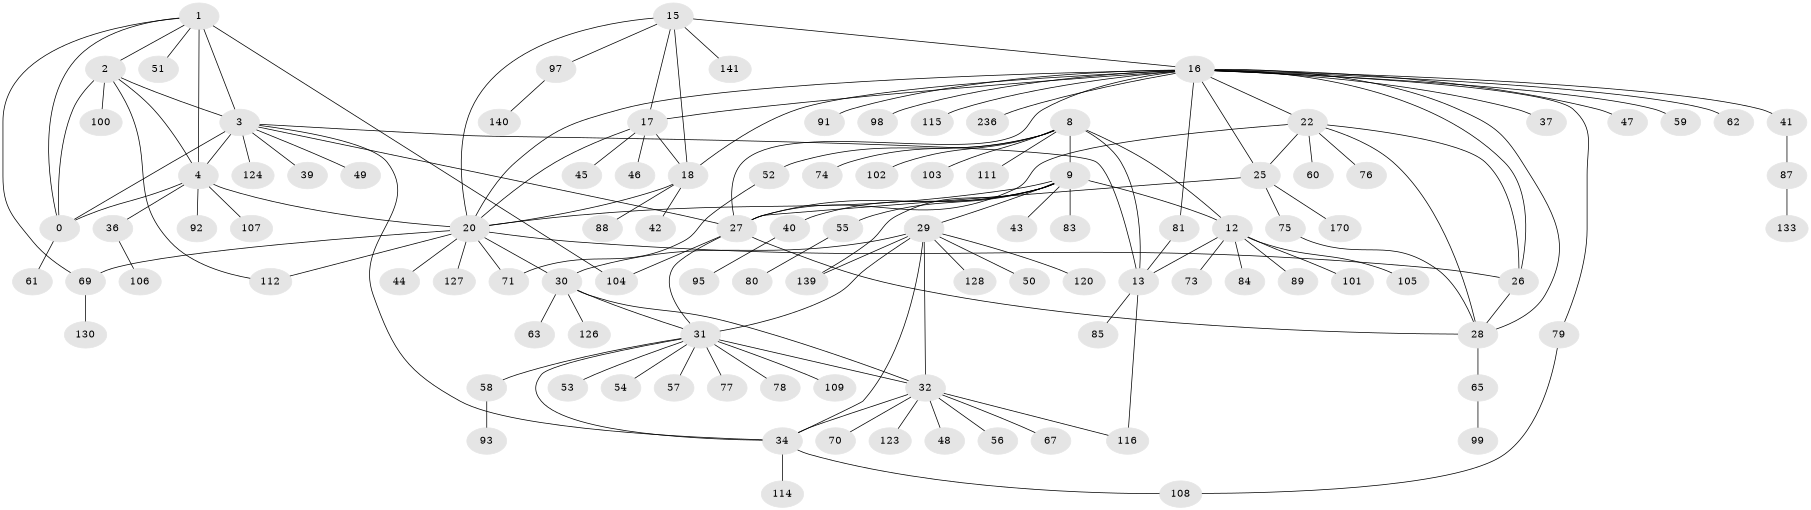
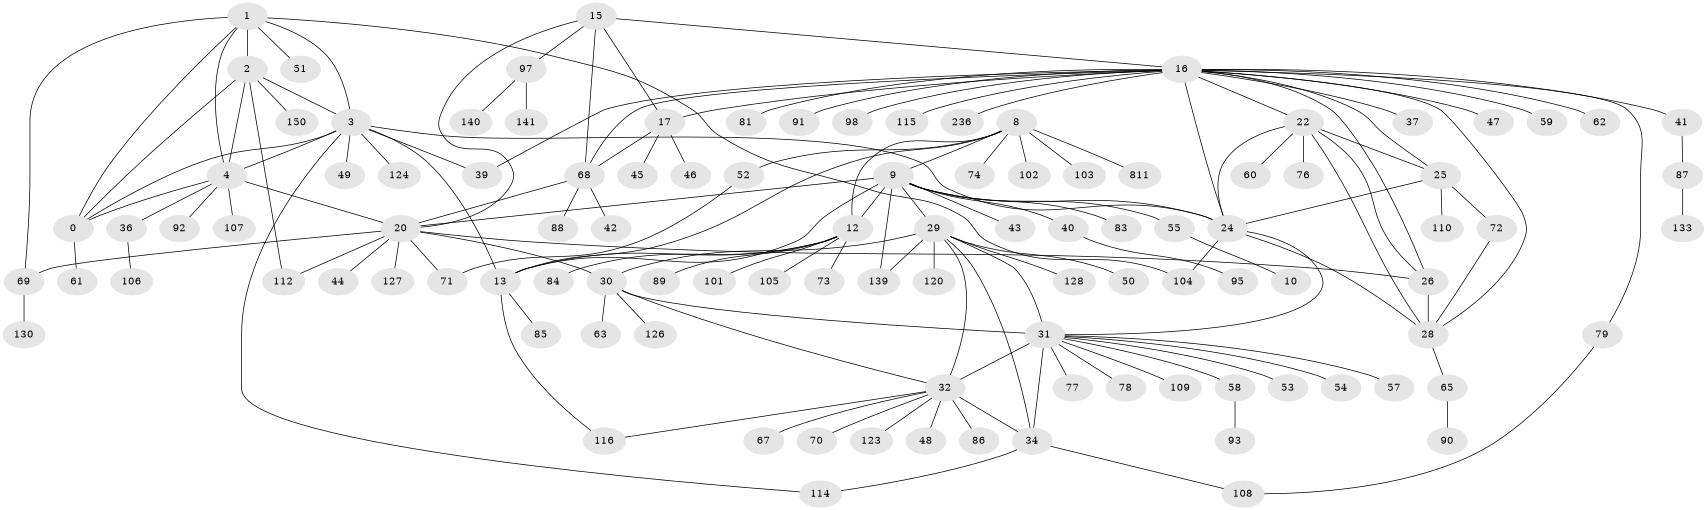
(702, 43) -> (526, 96)
(804, 86) -> (822, 83)
(101, 122) -> (297, 122)
(551, 165) -> none
(688, 176) -> (585, 176)
(988, 176) -> (1140, 176)
(737, 229) -> (1228, 229)
(1285, 229) -> (1497, 229)
(1340, 229) -> (1442, 229)
(1157, 258) -> (687, 262)
(752, 282) -> (1291, 282)
(414, 370) -> (374, 441)
(998, 441) -> (979, 441)
(1478, 441) -> (1447, 441)
